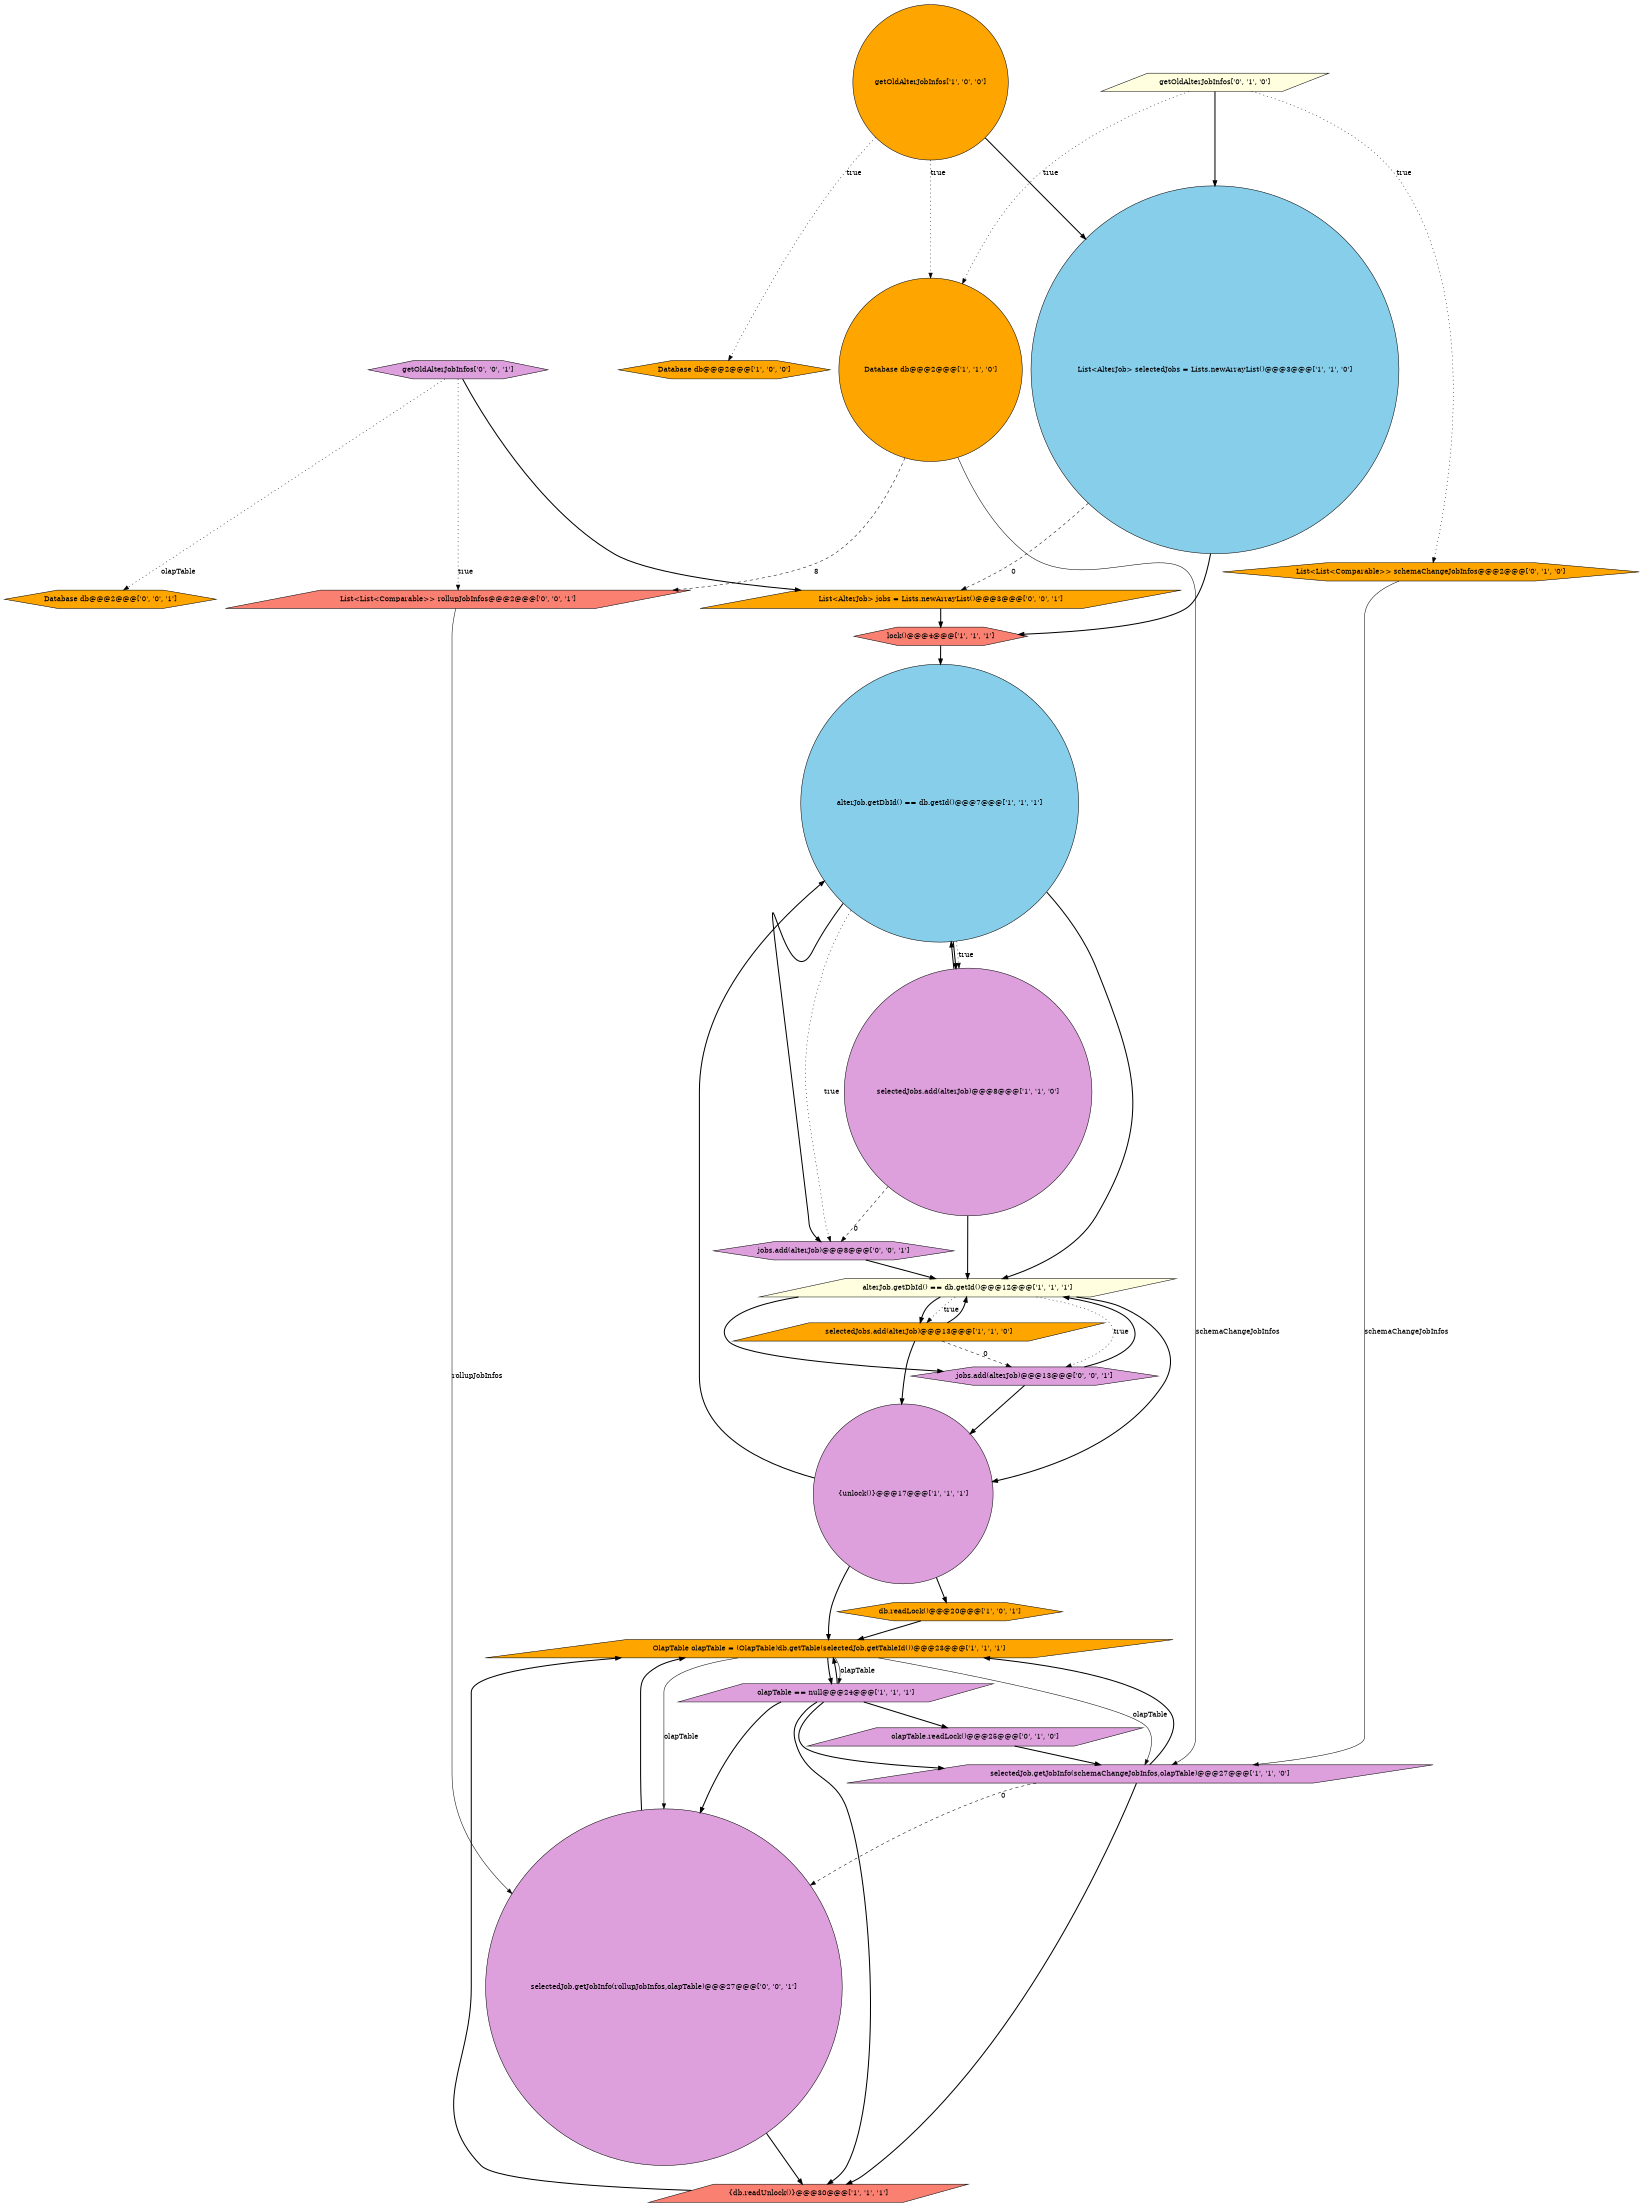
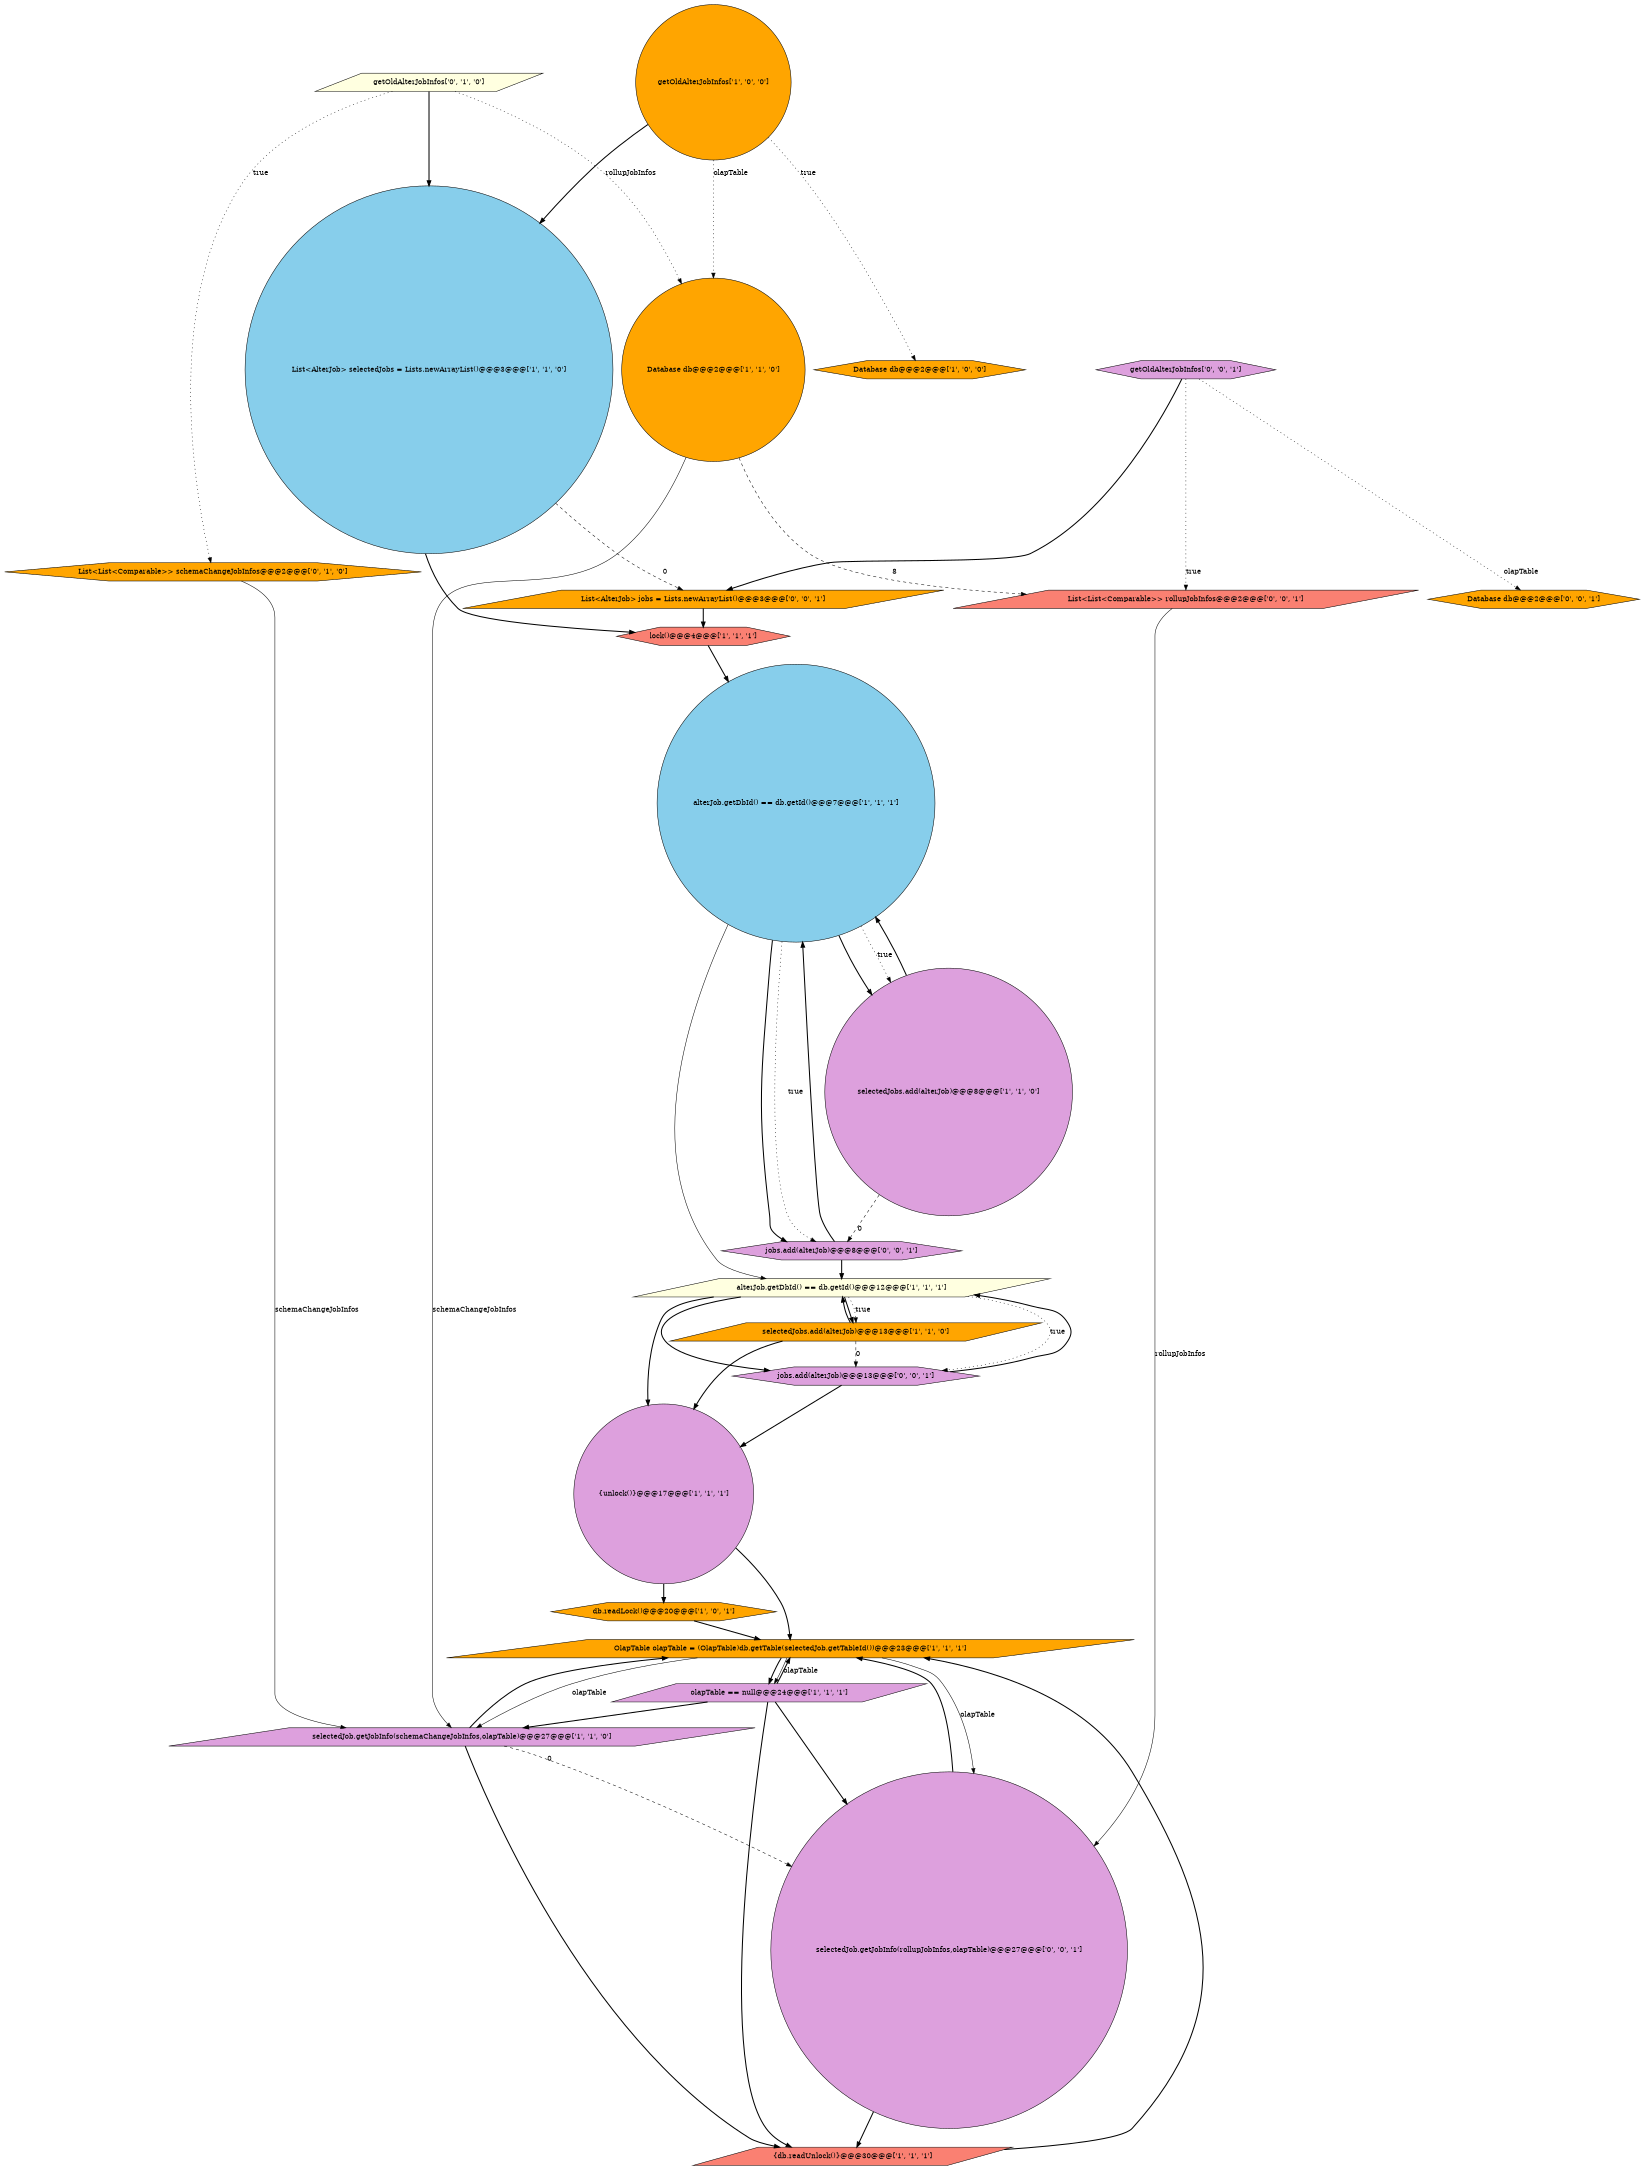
(938, 173) -> (731, 173)
(1051, 173) -> (631, 173)
(1132, 1102) -> (676, 1117)
(699, 1193) -> (811, 1096)
(968, 1245) -> none
(975, 1737) -> none
